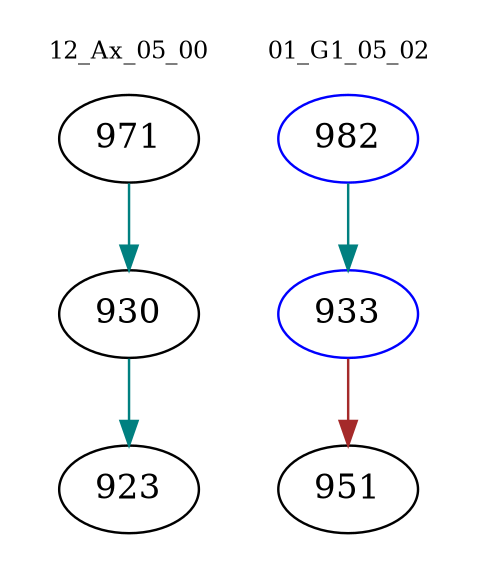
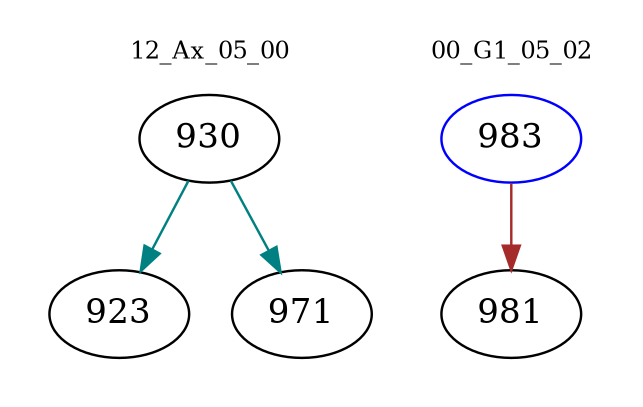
(349, 52) -> (513, 52)
(348, 139) -> none
(129, 214) -> (250, 216)
(348, 314) -> (511, 139)
(348, 489) -> (511, 314)
